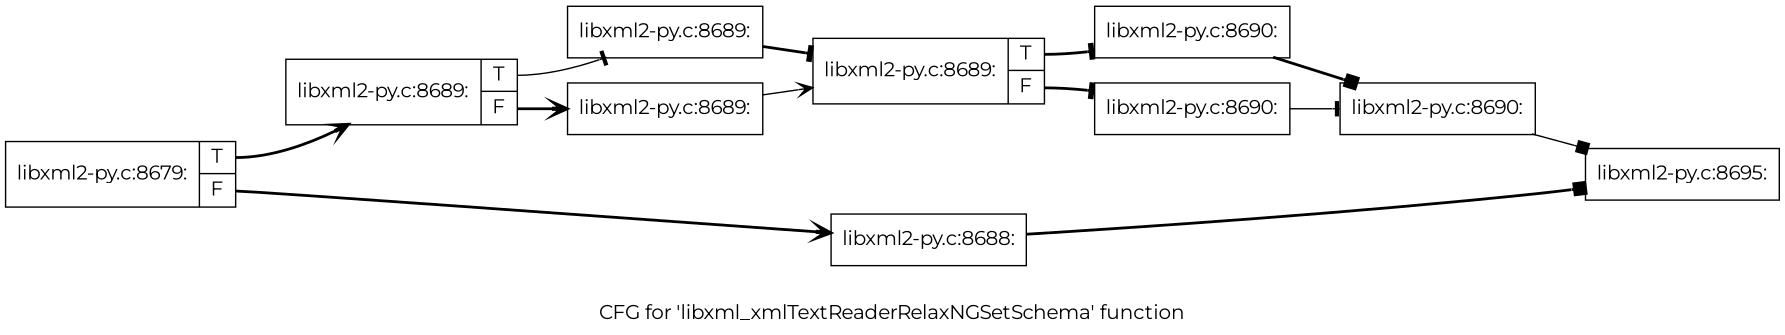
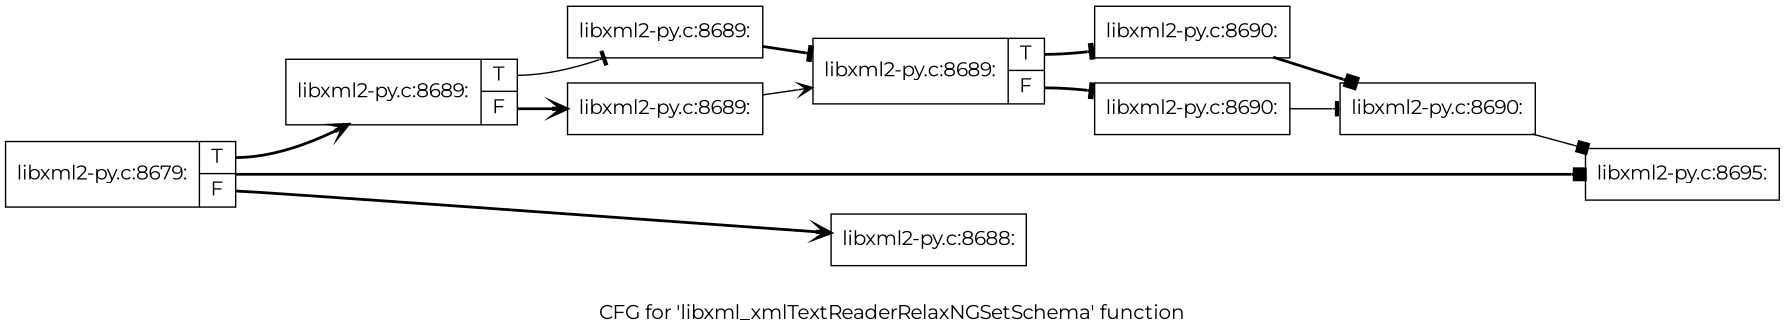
(1299, 215) -> (904, 174)
